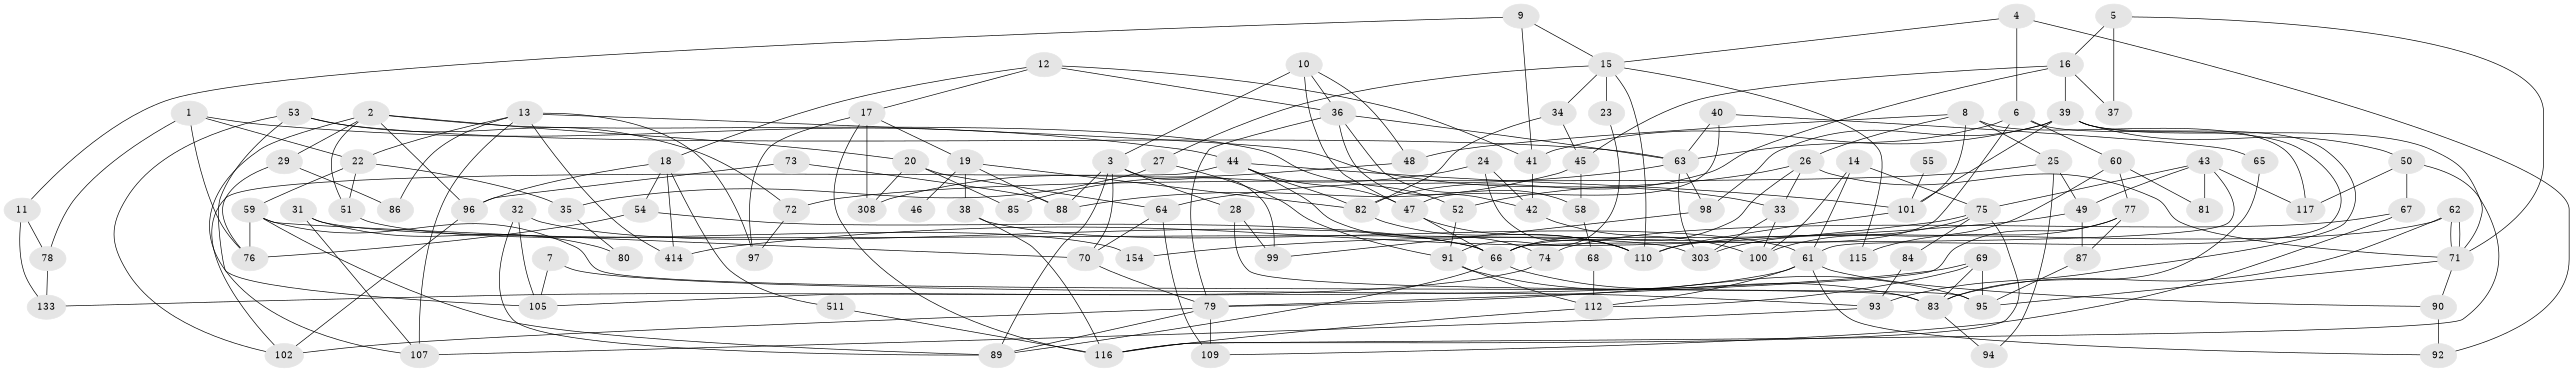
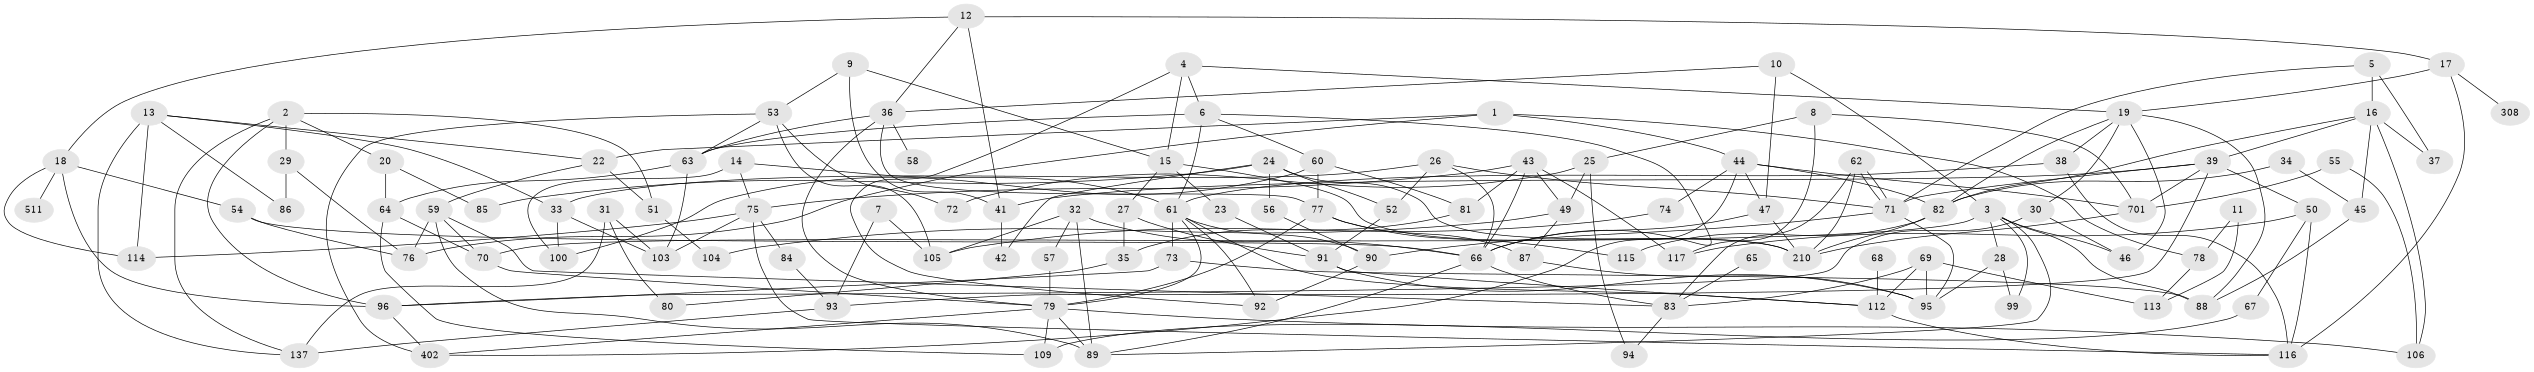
(749, 47) -> (812, 89)
(1582, 89) -> none
none -> (1654, 89)
(1805, 109) -> (1783, 235)
(1718, 113) -> none
(1055, 130) -> (1340, 190)
(1877, 135) -> none
(1410, 162) -> none
(479, 181) -> (1293, 230)
(889, 186) -> none
(1581, 186) -> none
(1410, 194) -> (1070, 194)
none -> (1269, 210)
(1706, 210) -> none
(1907, 210) -> (2137, 210)
none -> (2036, 210)
(2015, 226) -> none
none -> (1172, 234)
(1587, 234) -> none
(1644, 236) -> none
none -> (2076, 240)
(674, 259) -> (136, 259)
(754, 259) -> none
none -> (1050, 259)
(1135, 259) -> (712, 259)
(1644, 259) -> (1802, 259)
(1701, 259) -> (661, 259)
(46, 307) -> (2153, 307)
(970, 331) -> none
(284, 356) -> (430, 356)
(420, 356) -> (299, 356)
none -> (2416, 356)
